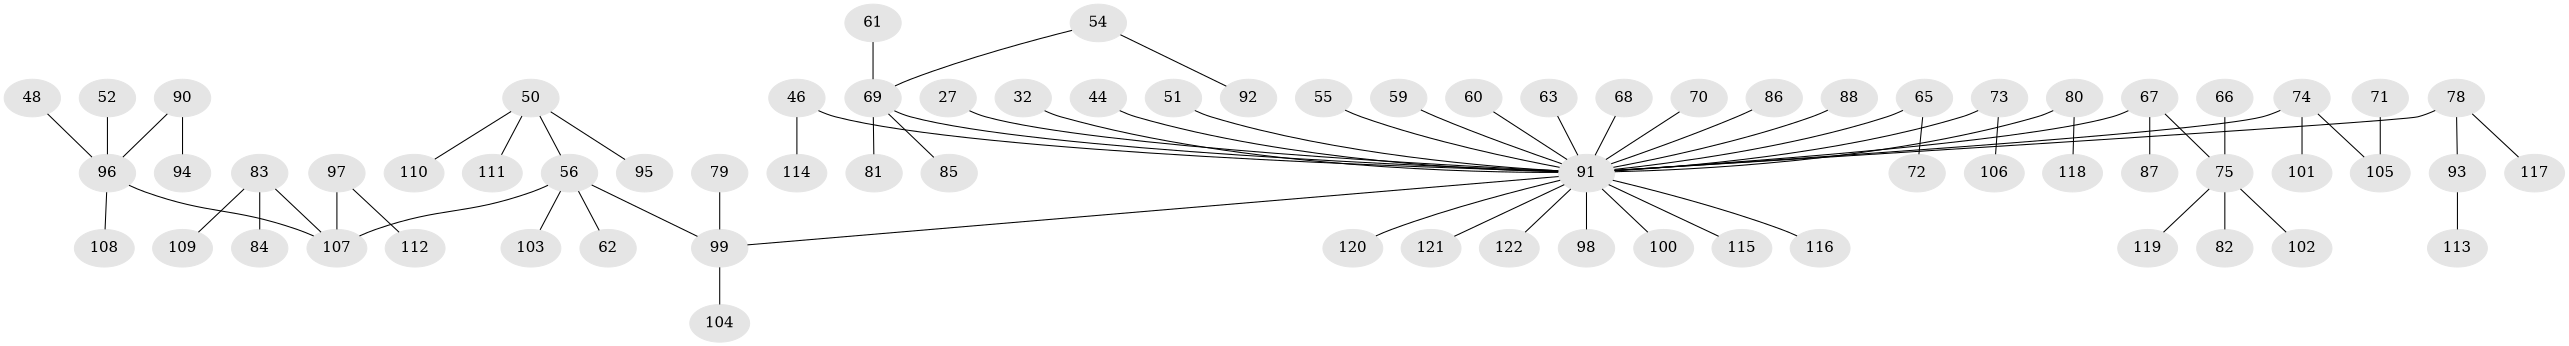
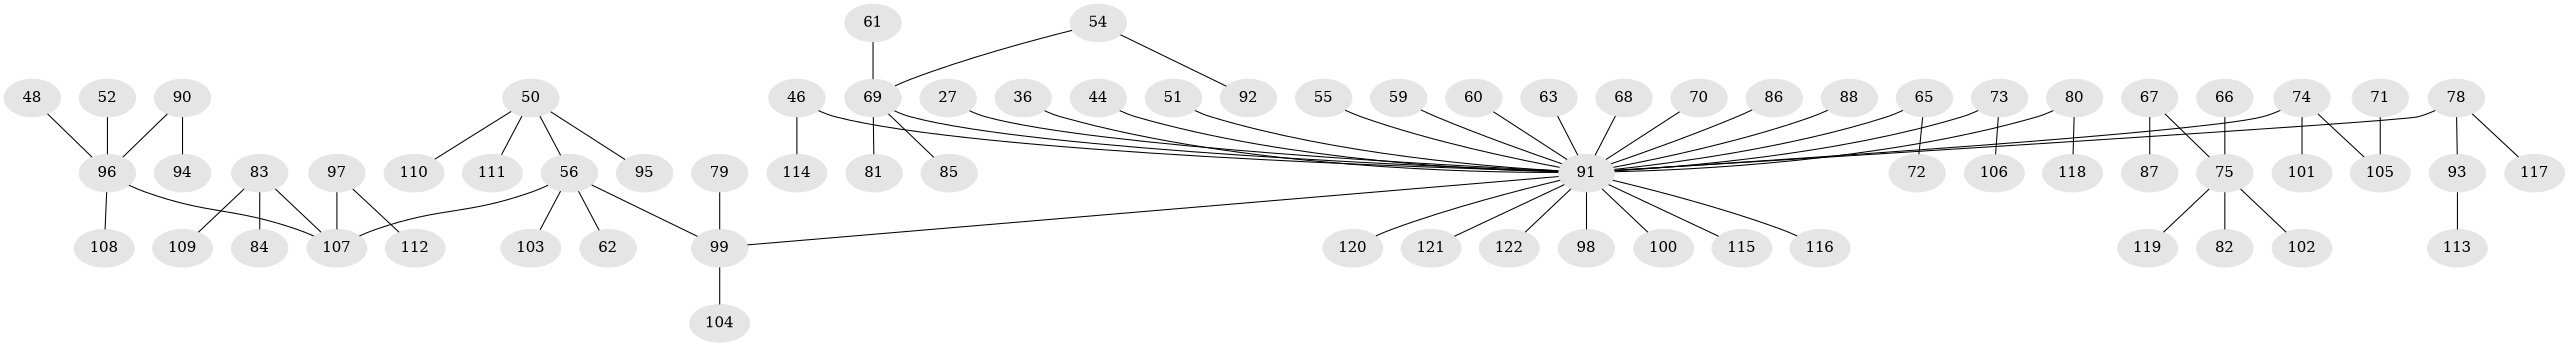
(1023, 98) -> (1023, 98)
(1989, 138) -> none
